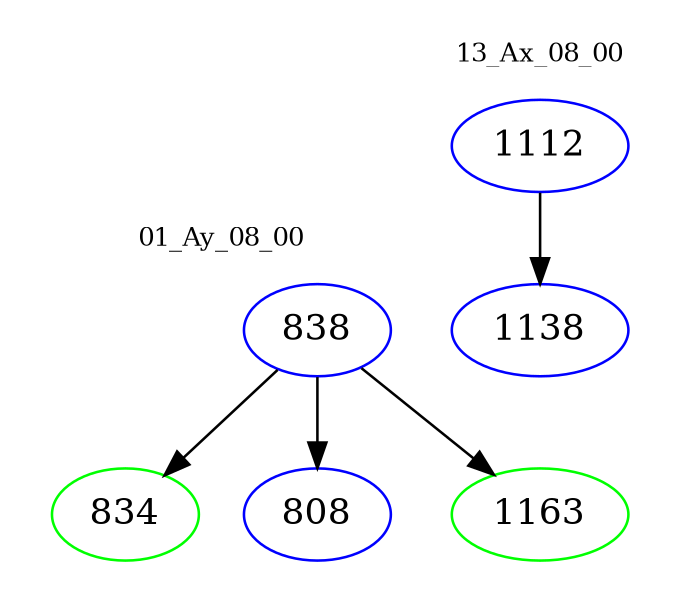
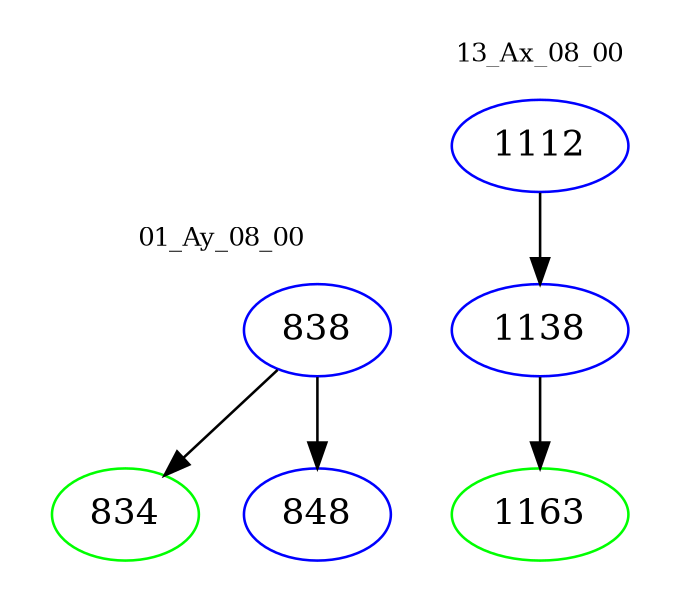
(395, 395) -> (540, 410)
(317, 515) -> (317, 515)
